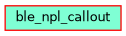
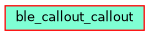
(63, 18) -> (75, 18)
